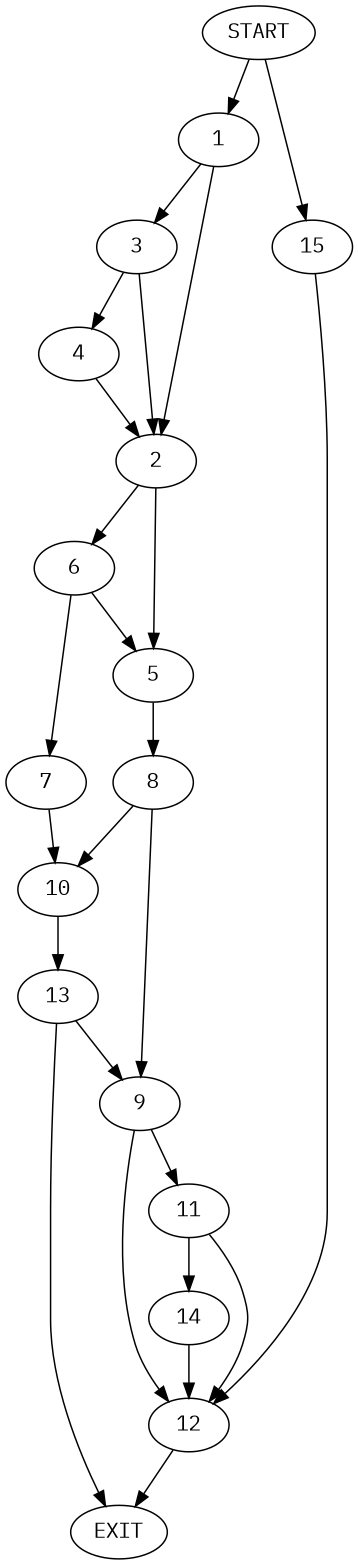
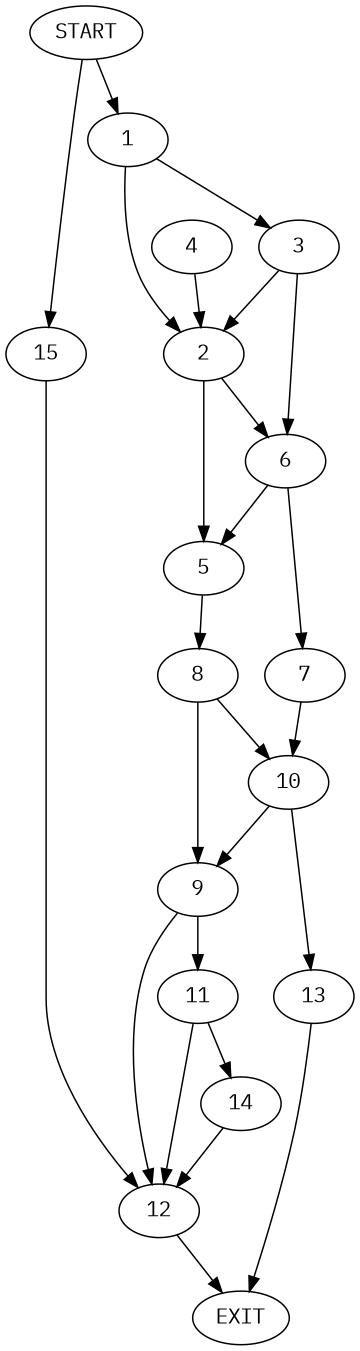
(111, 294) -> (293, 346)
(94, 1044) -> (248, 830)
